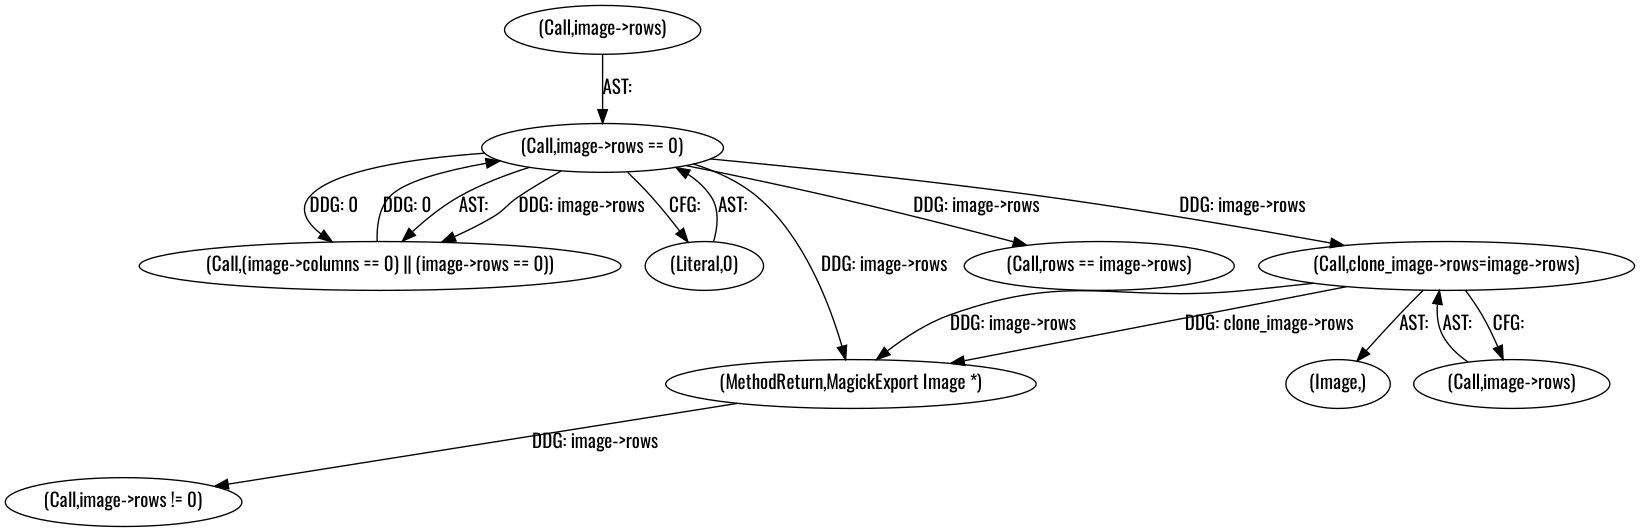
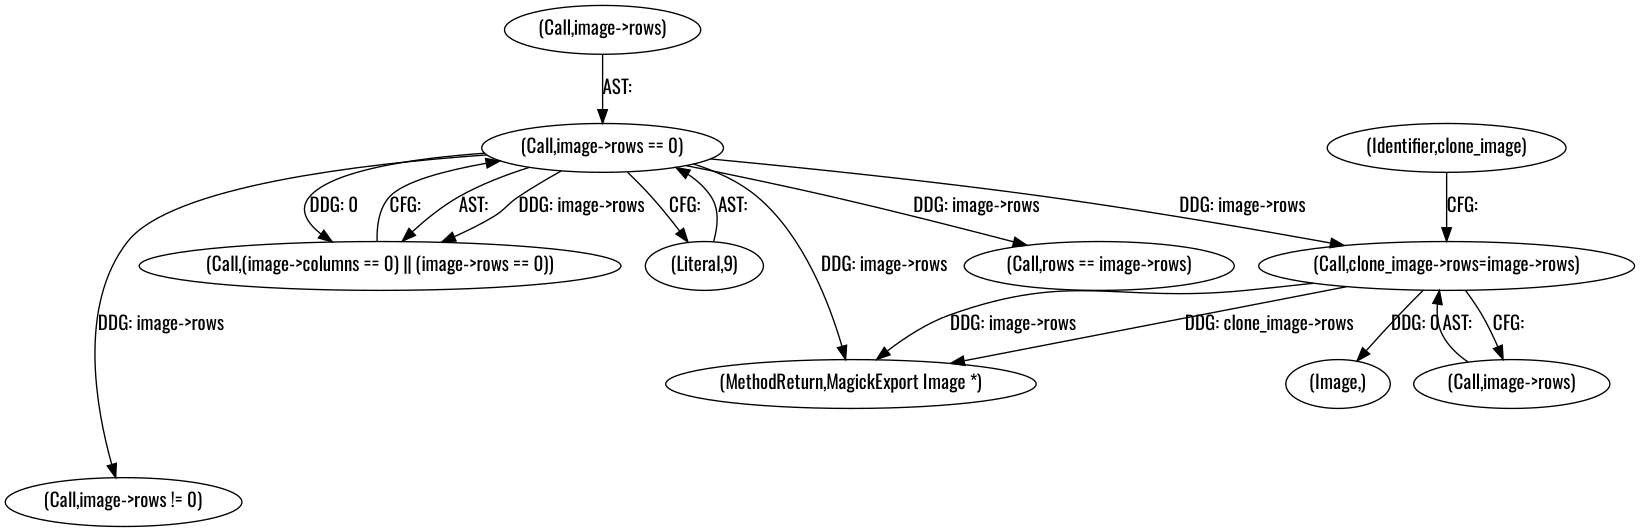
none -> (1447, 148)
(408, 207) -> (408, 207)
(704, 266) -> (704, 266)
(1416, 325) -> (1416, 325)
(483, 444) -> (188, 205)
